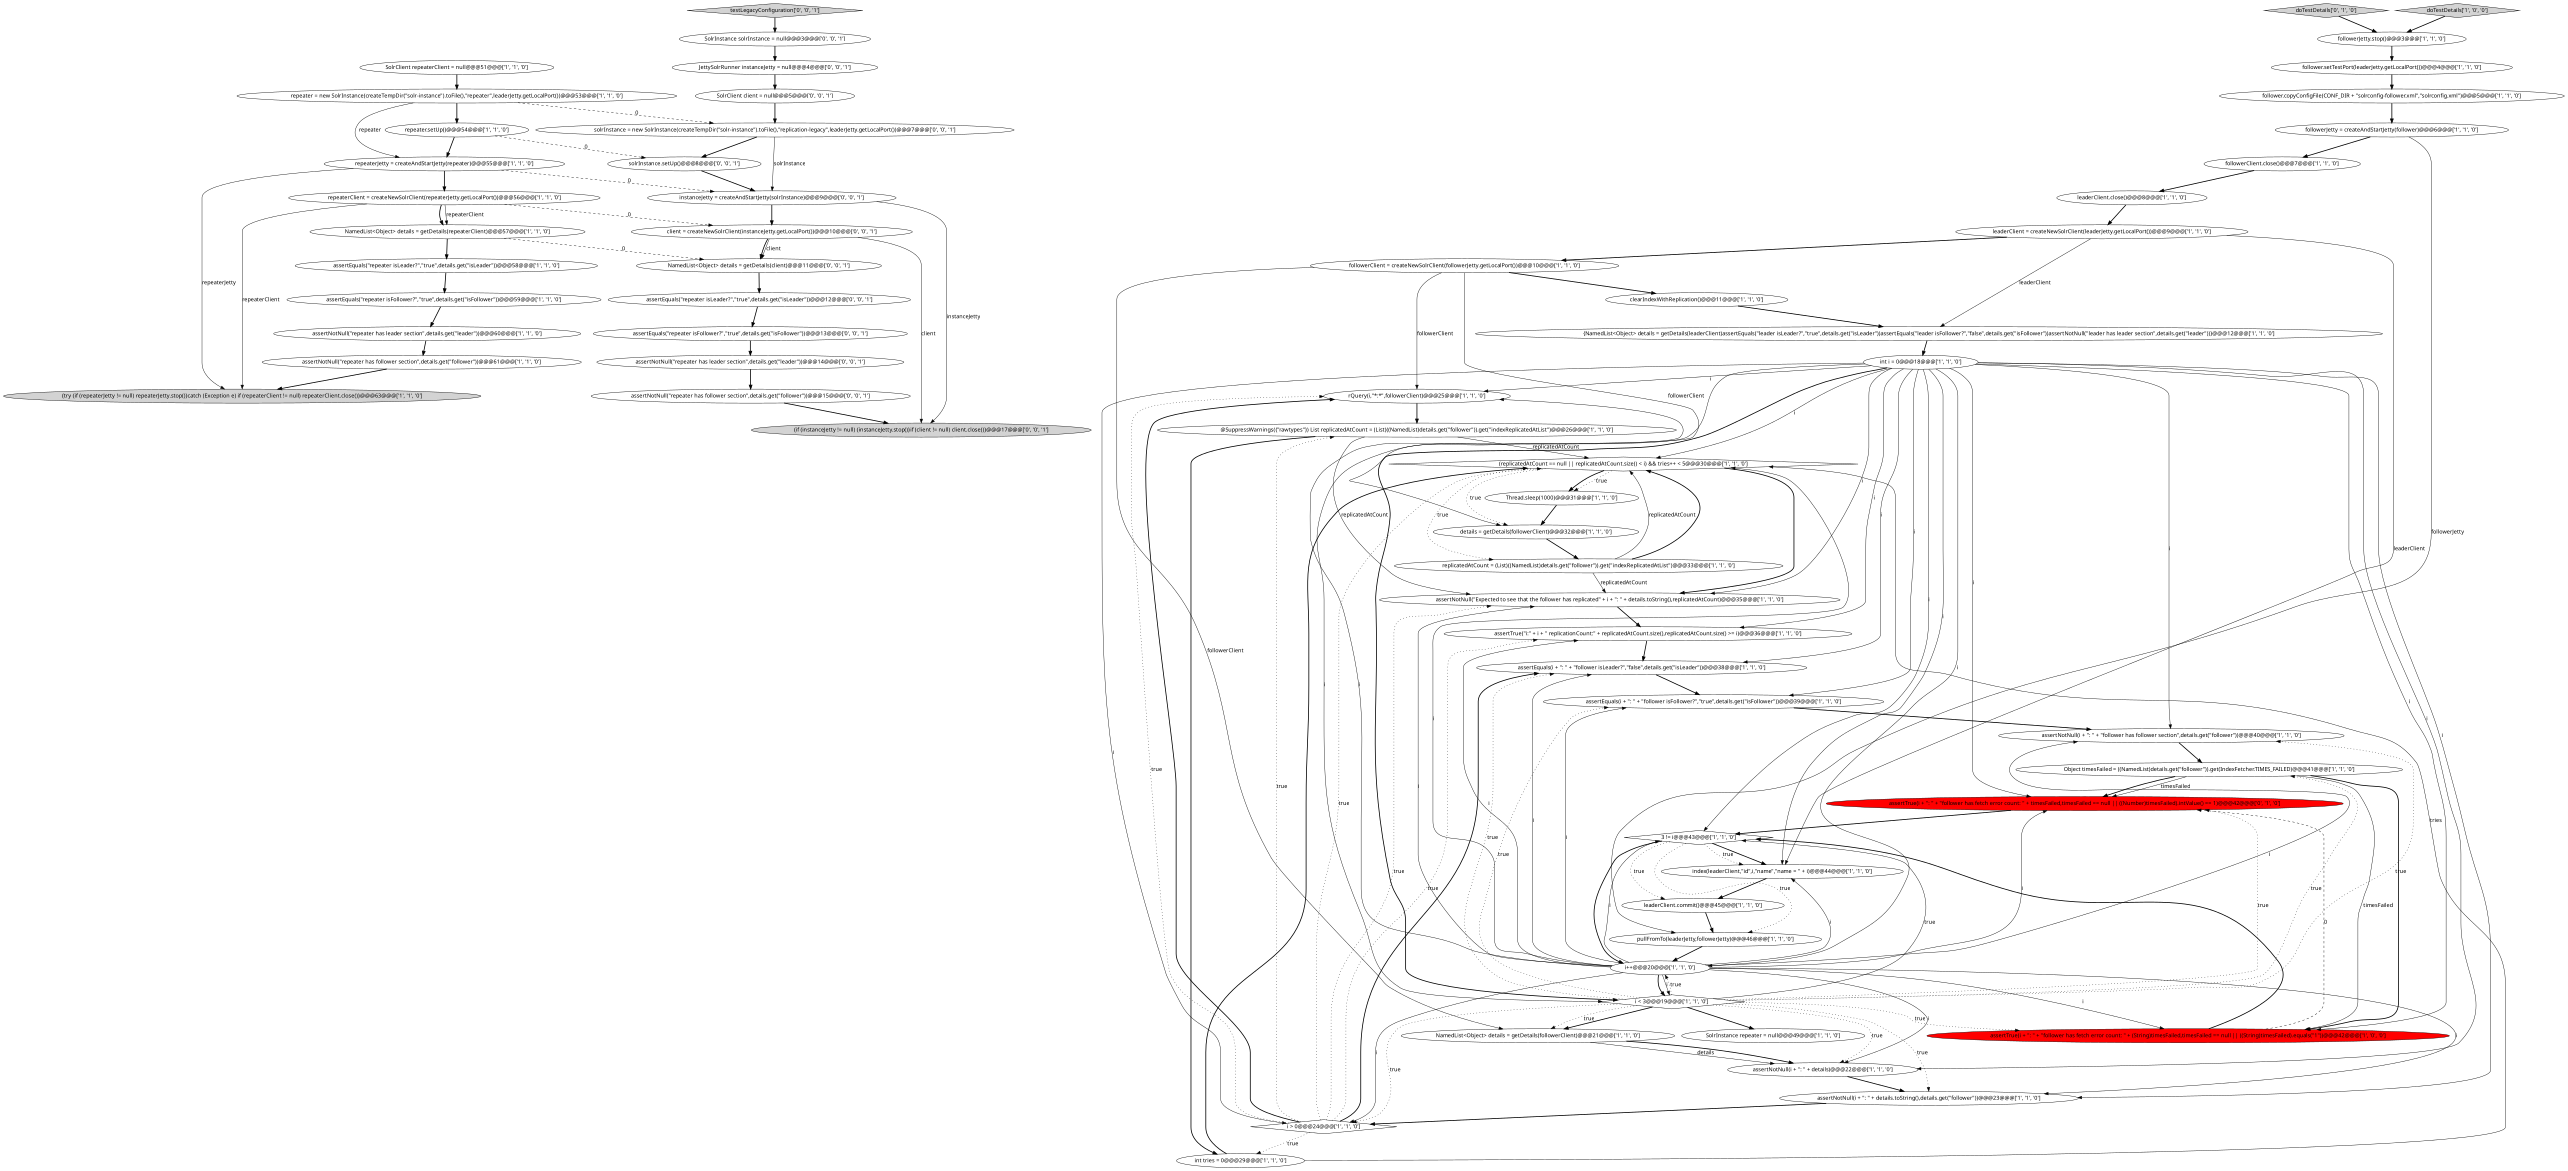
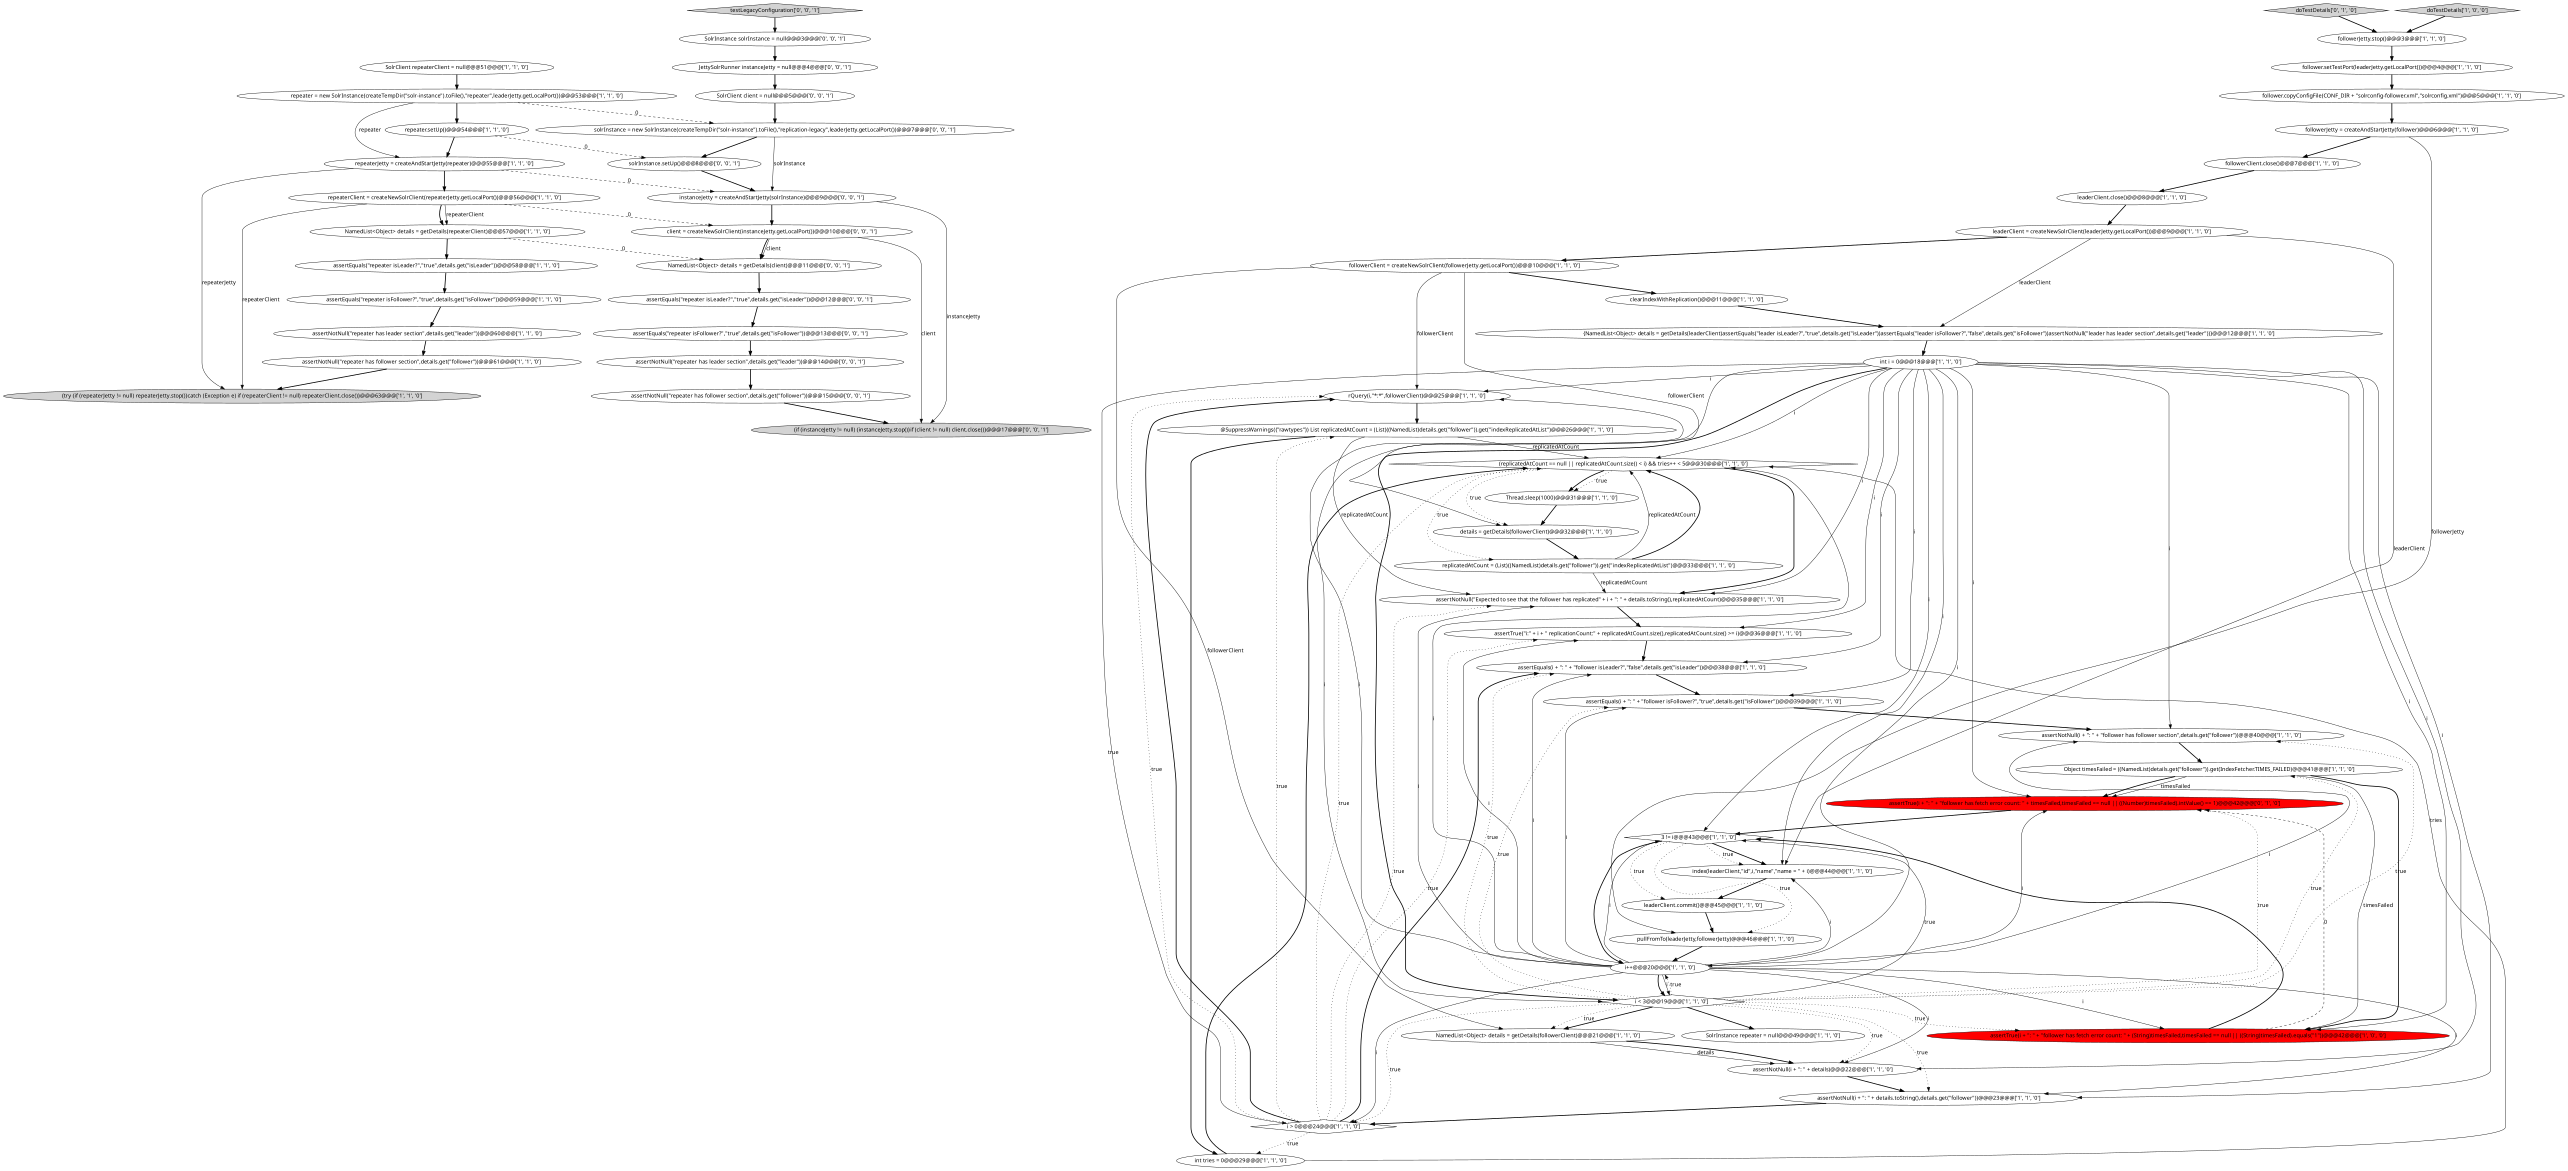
(1113, 753) -> (1113, 753)
